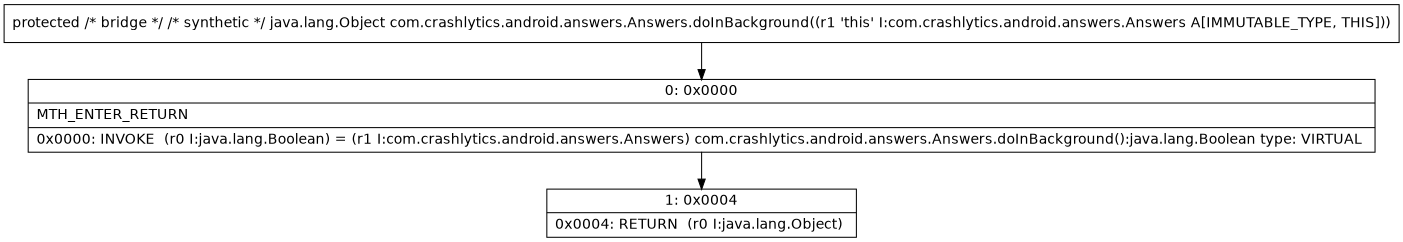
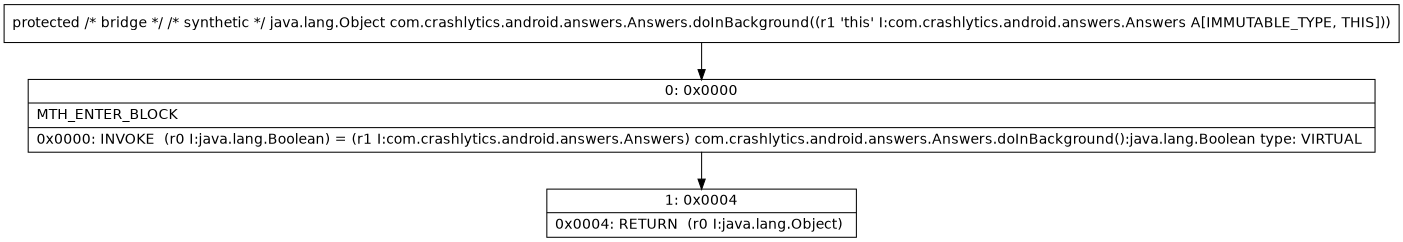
(113, 115) -> (108, 115)
